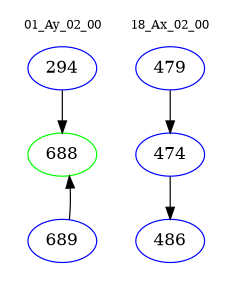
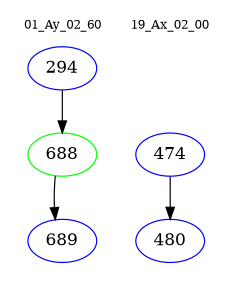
(63, 26) -> (63, 26)
(170, 26) -> (170, 26)
(170, 68) -> none
(70, 204) -> (54, 192)
(170, 241) -> (170, 241)
